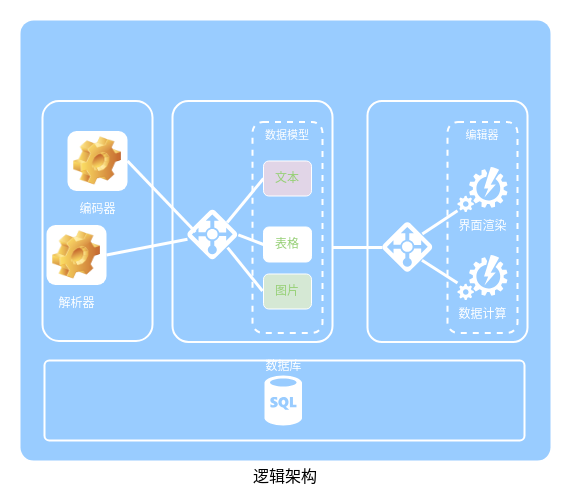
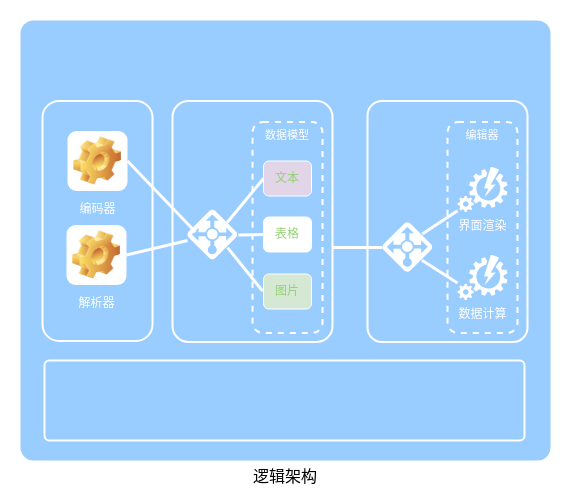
(288, 245) -> (288, 235)
(77, 255) -> (97, 255)
(283, 401) -> none
